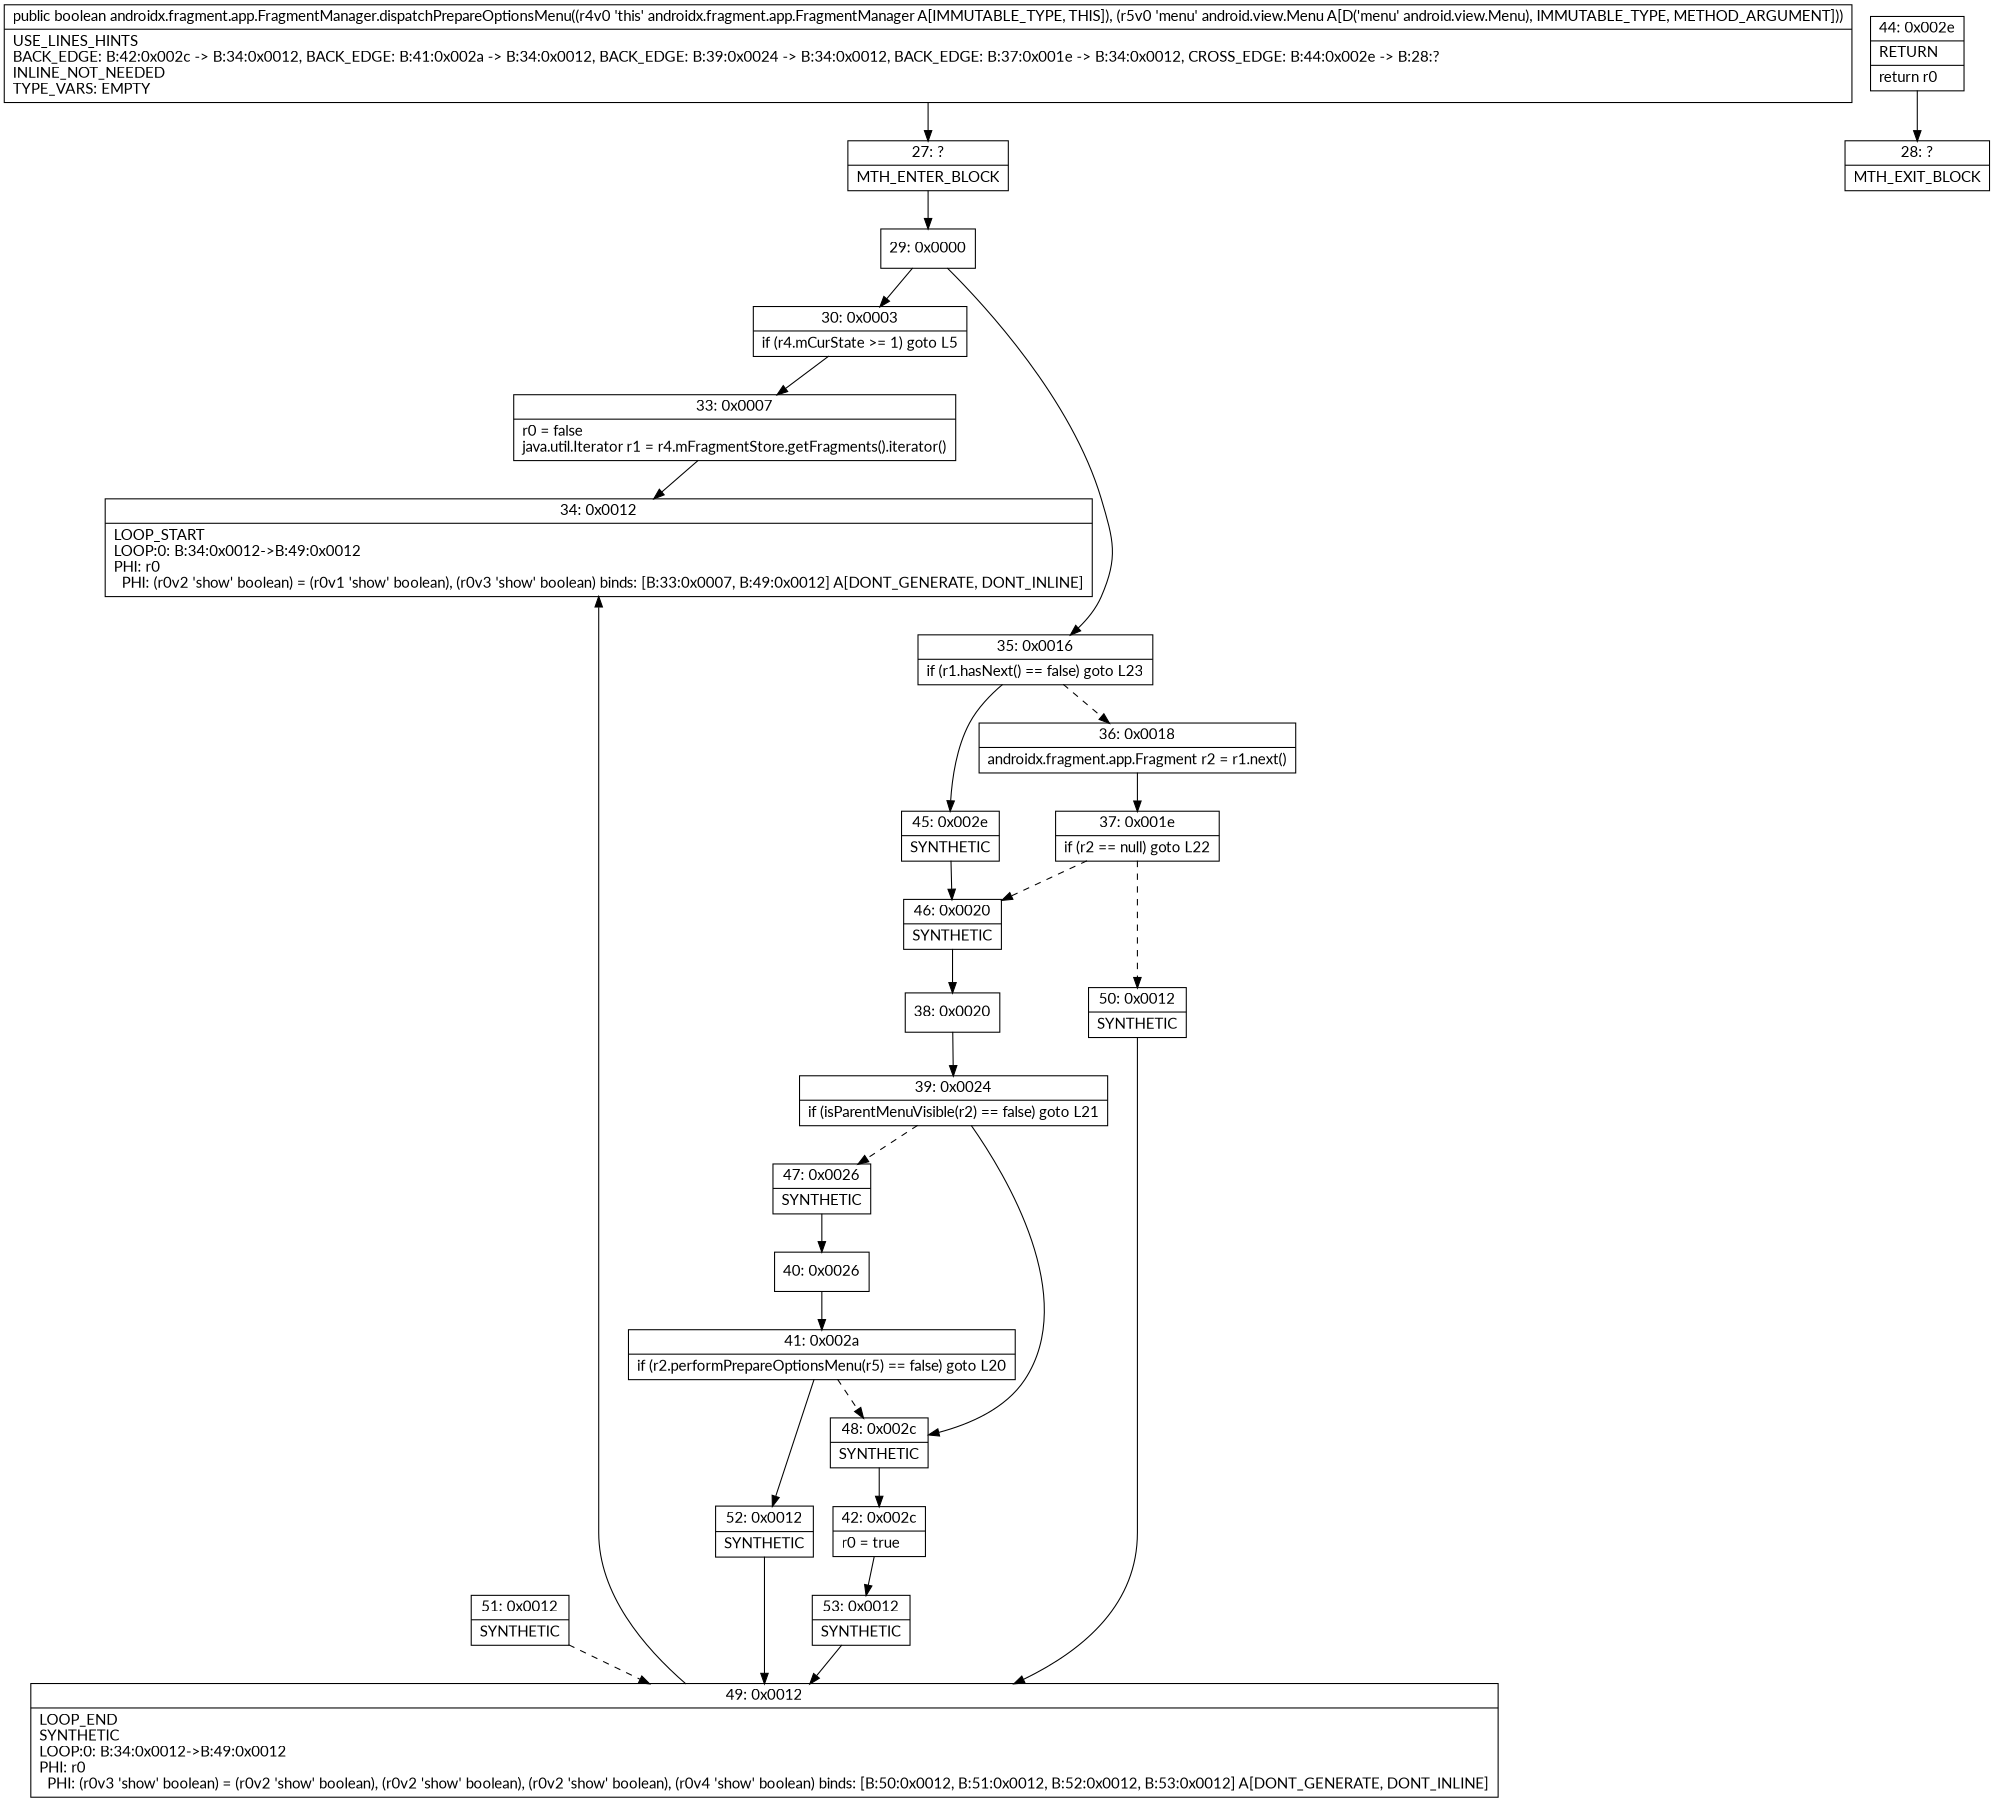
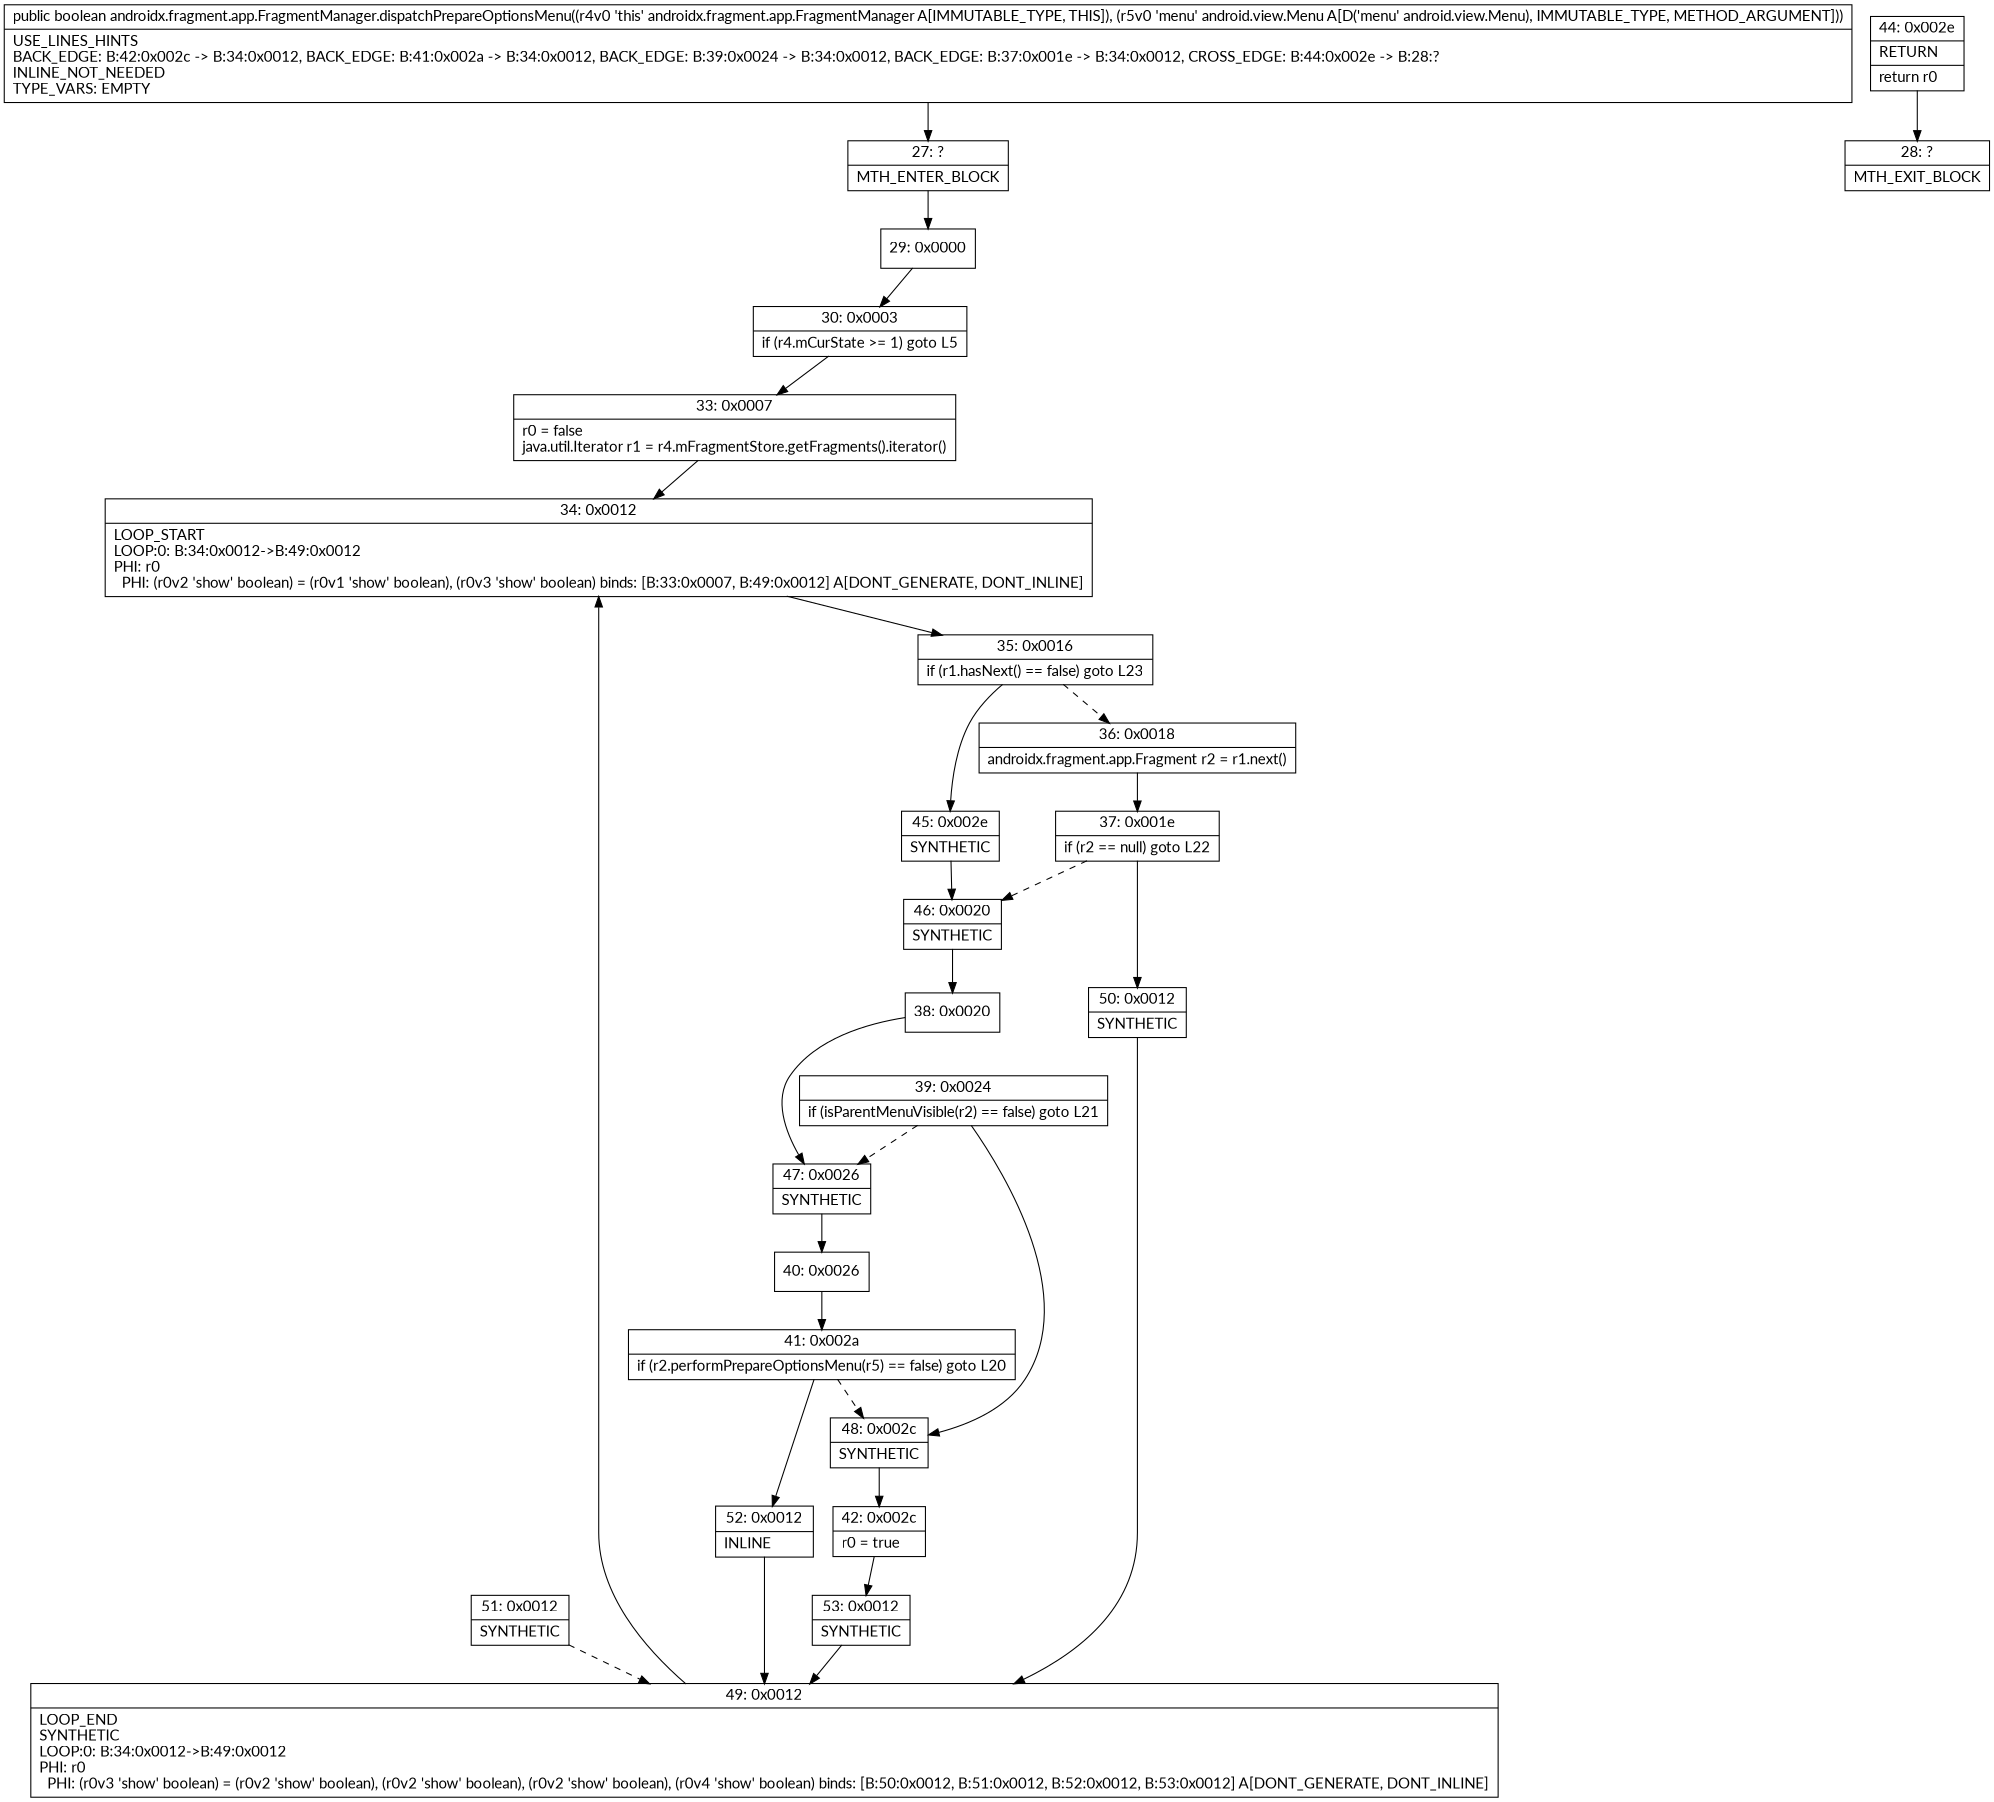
(1074, 434) -> (859, 614)
(1137, 919) -> (1137, 919)
(953, 1049) -> (806, 1058)
(764, 1544) -> (748, 1544)
